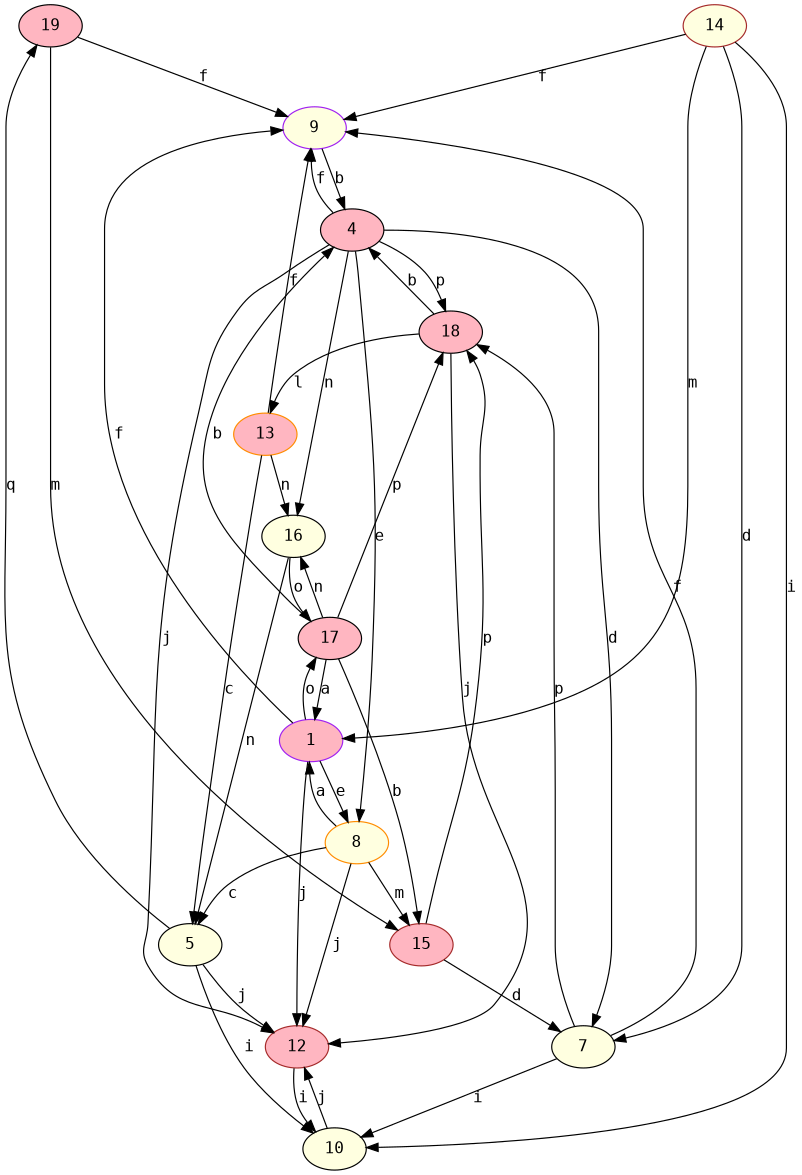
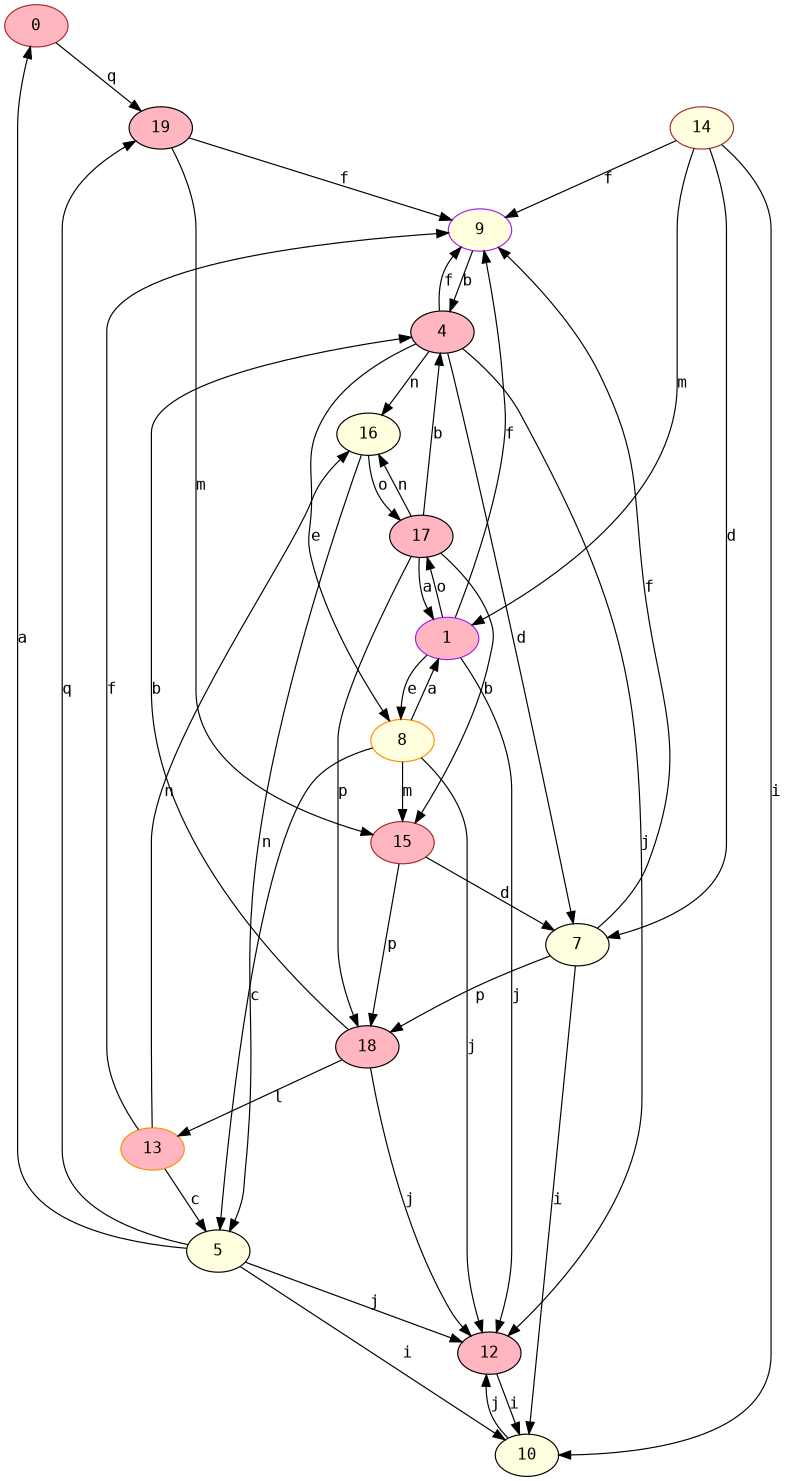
none -> (36, 26)
(417, 264) -> none
(297, 1047) -> (489, 1353)
